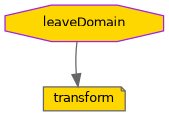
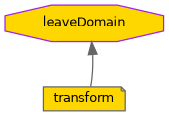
(76, 58) -> (93, 71)
